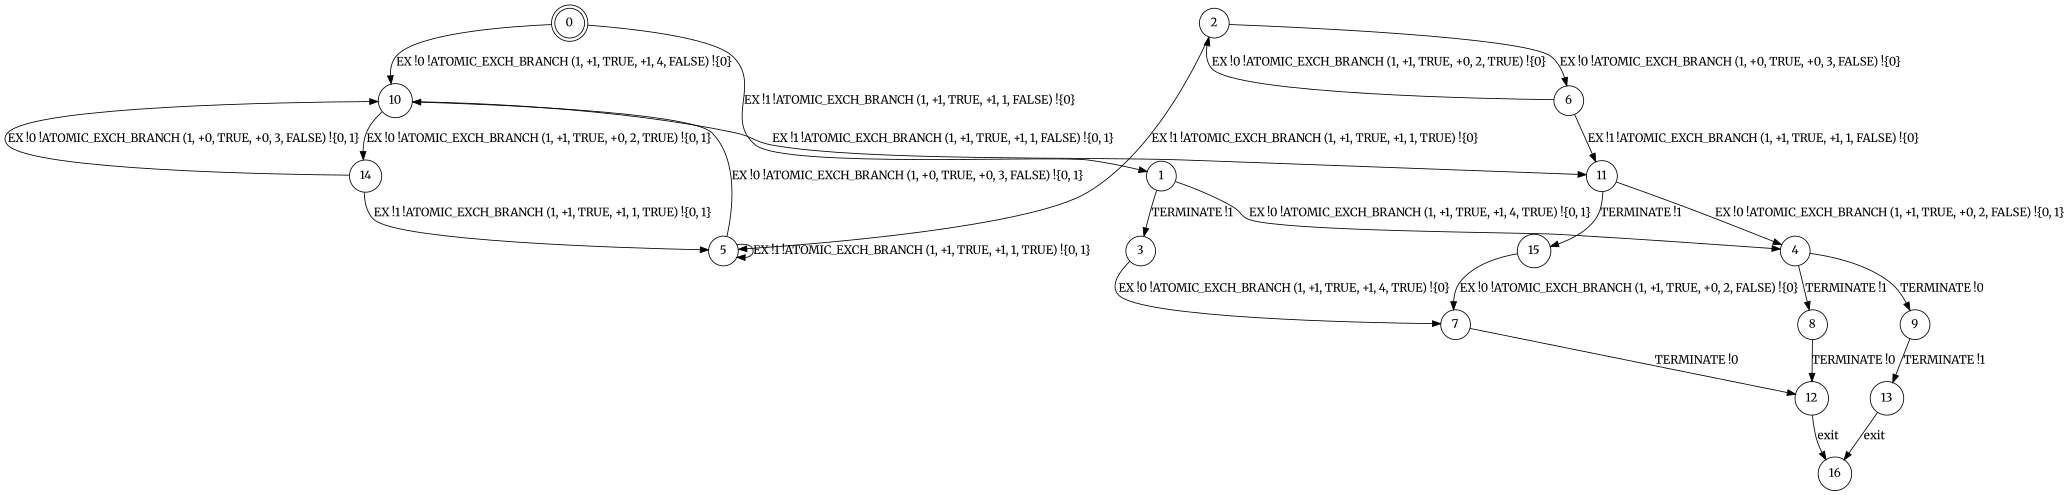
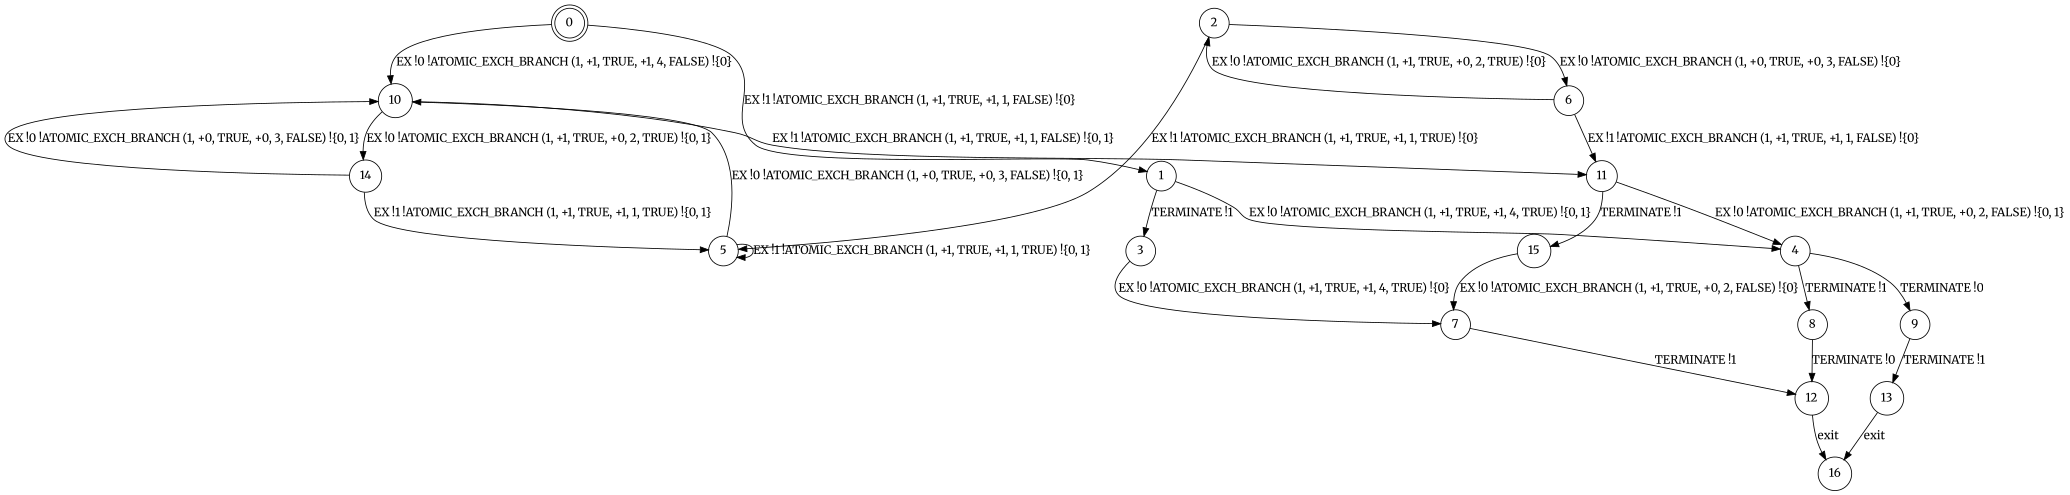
(1697, 361) -> (1696, 361)
